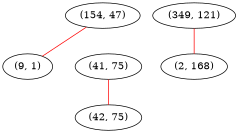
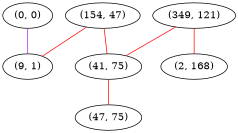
none -> (28, 16)
none -> (106, 41)
none -> (151, 41)
(108, 118) -> (108, 118)
